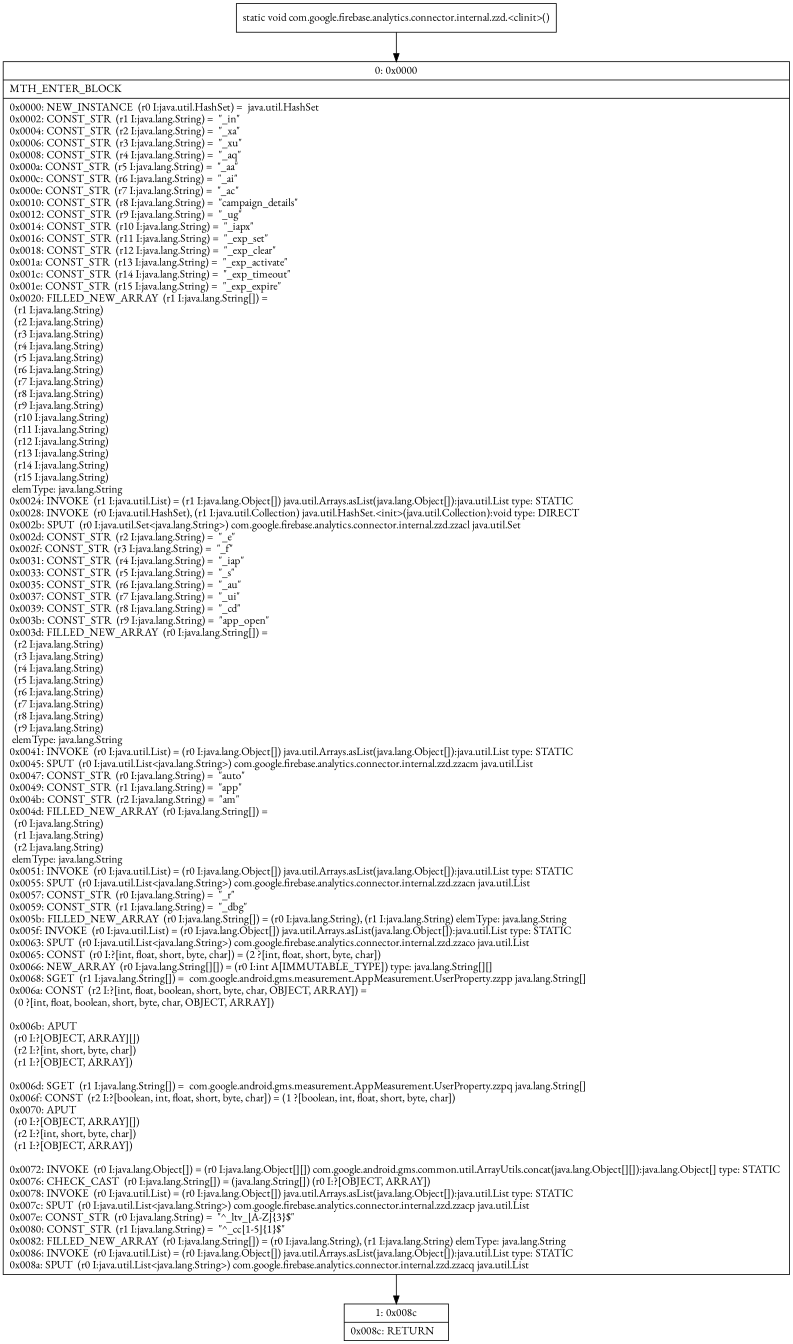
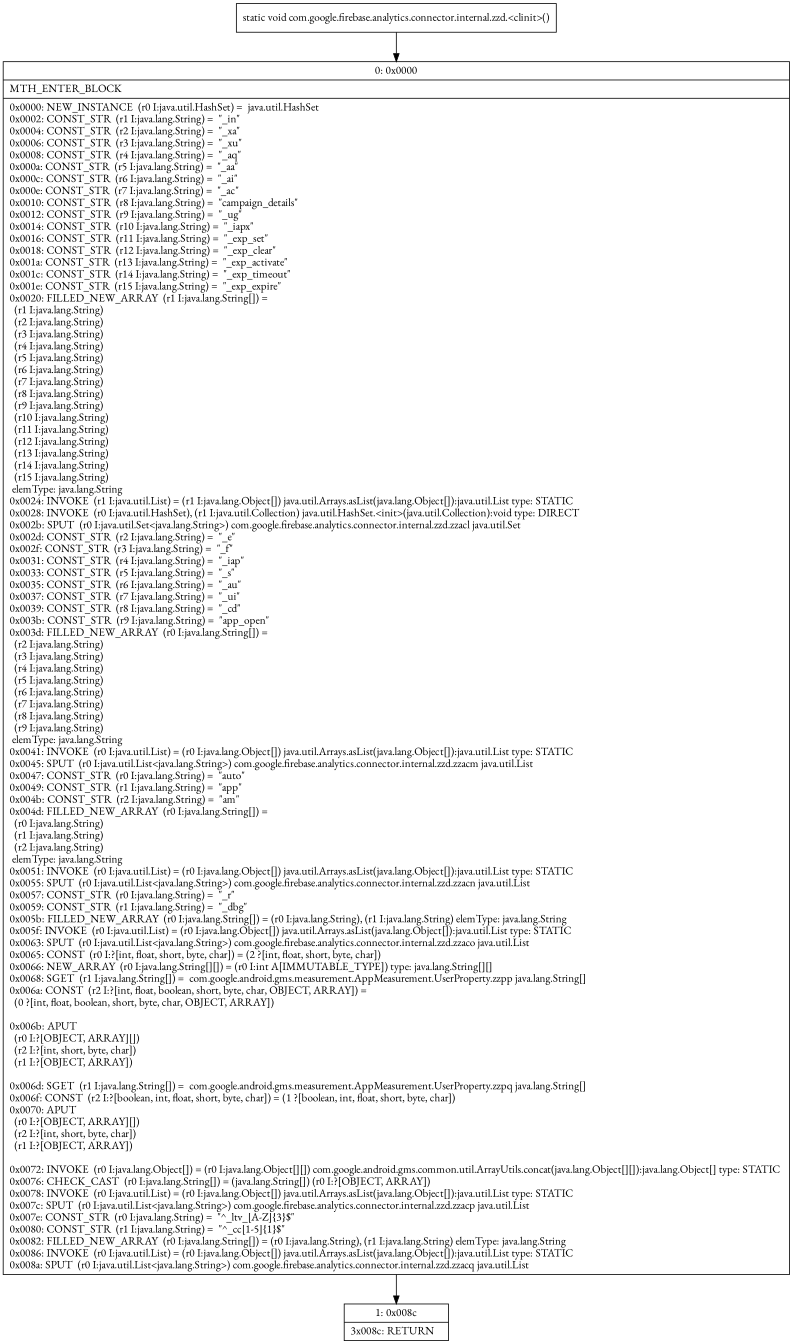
(396, 1331) -> (396, 1331)
